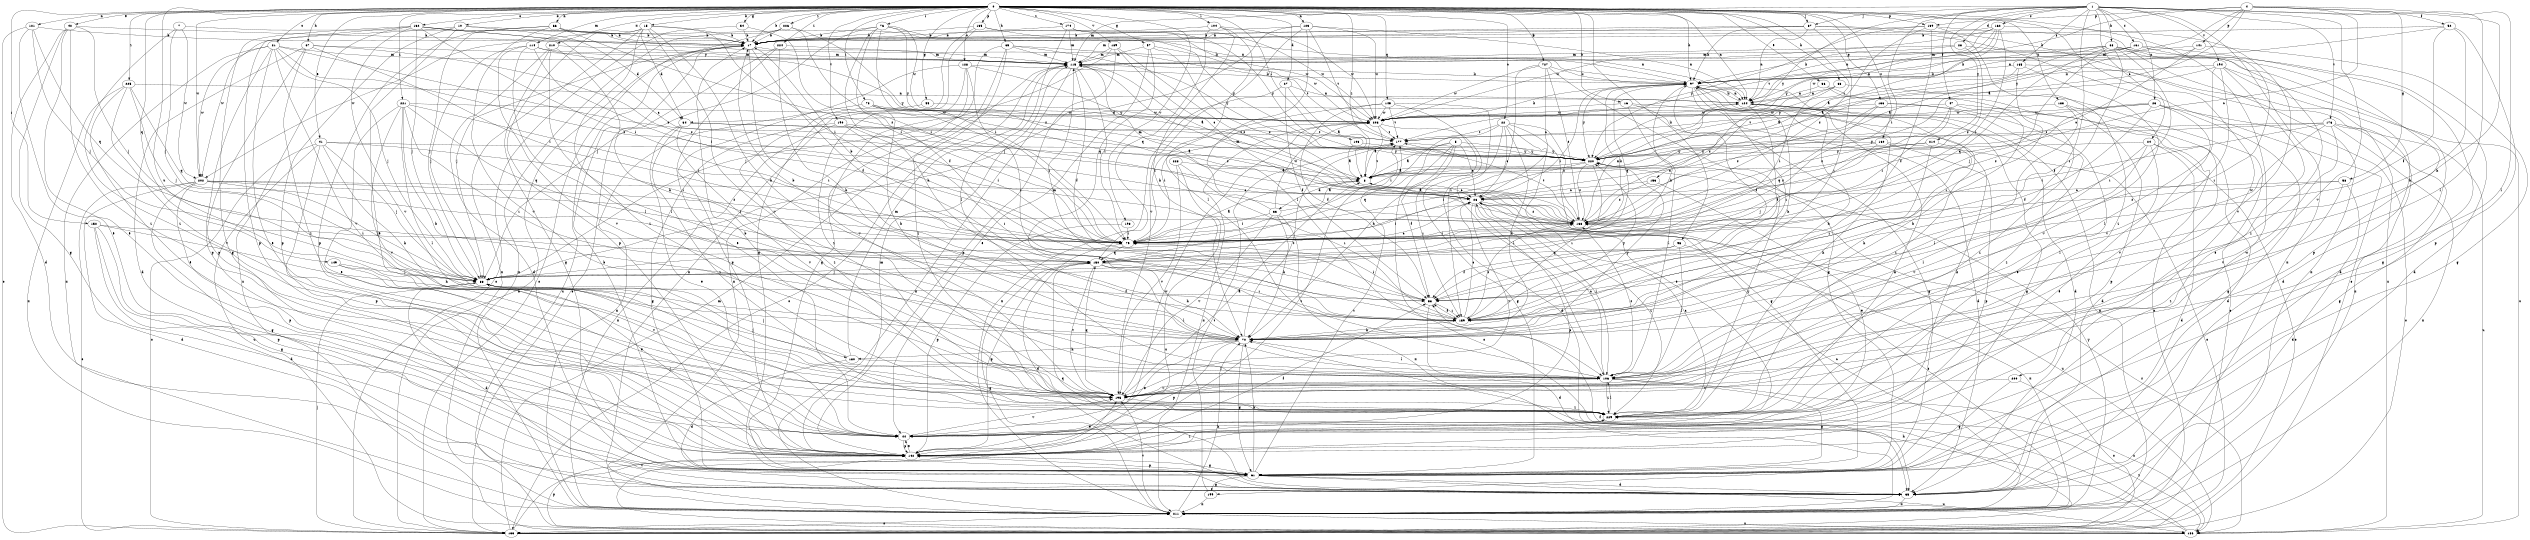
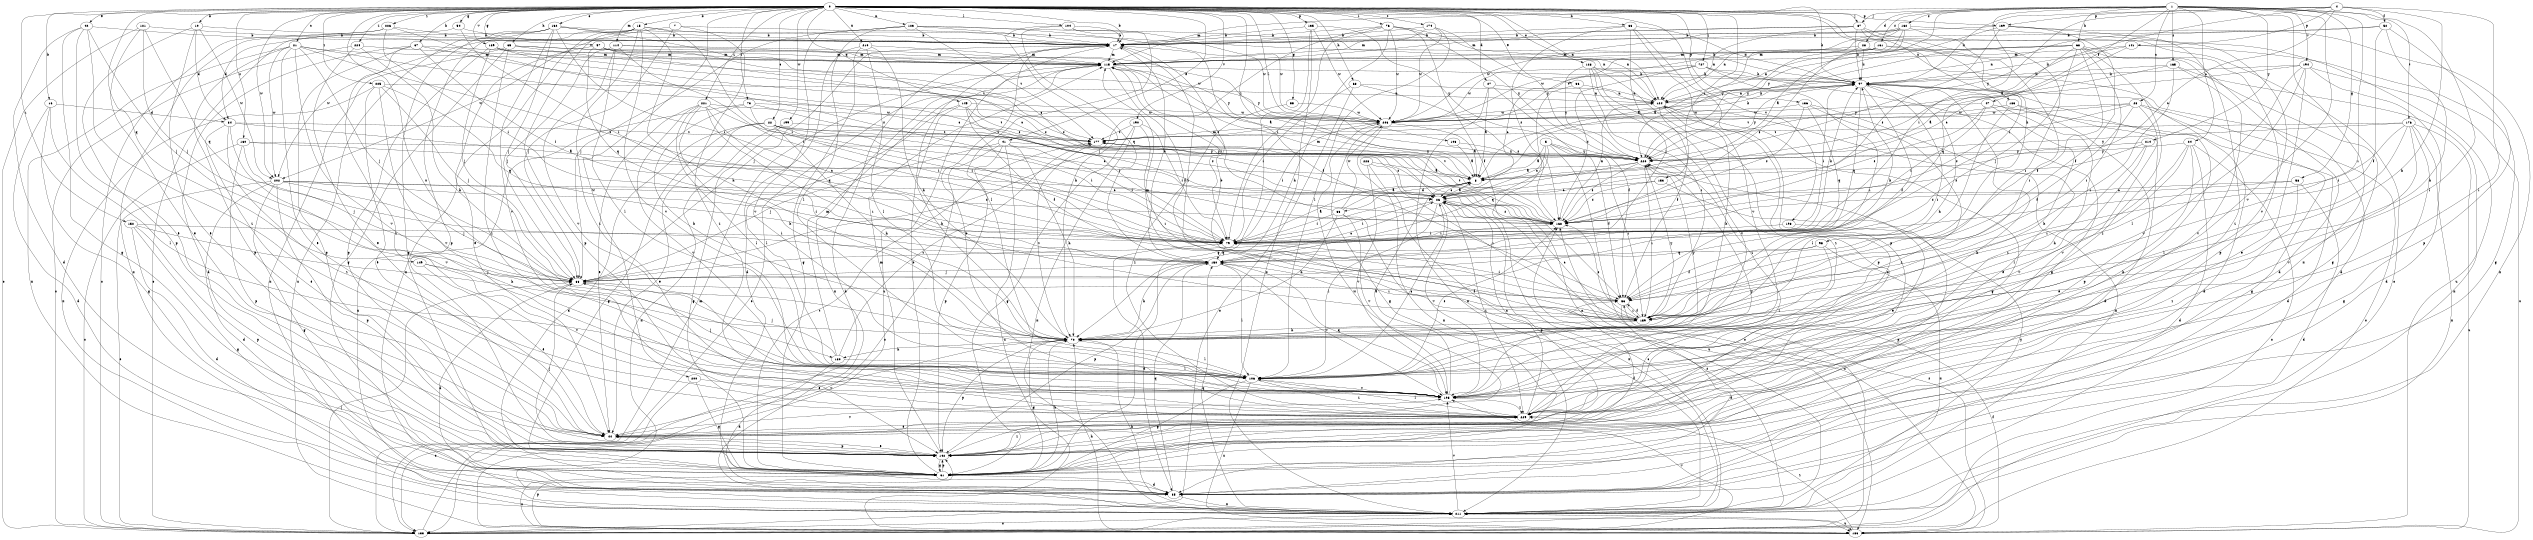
(514, 8) -> none
(706, 55) -> (670, 55)
(1215, 379) -> (942, 239)
(1228, 479) -> (718, 386)
